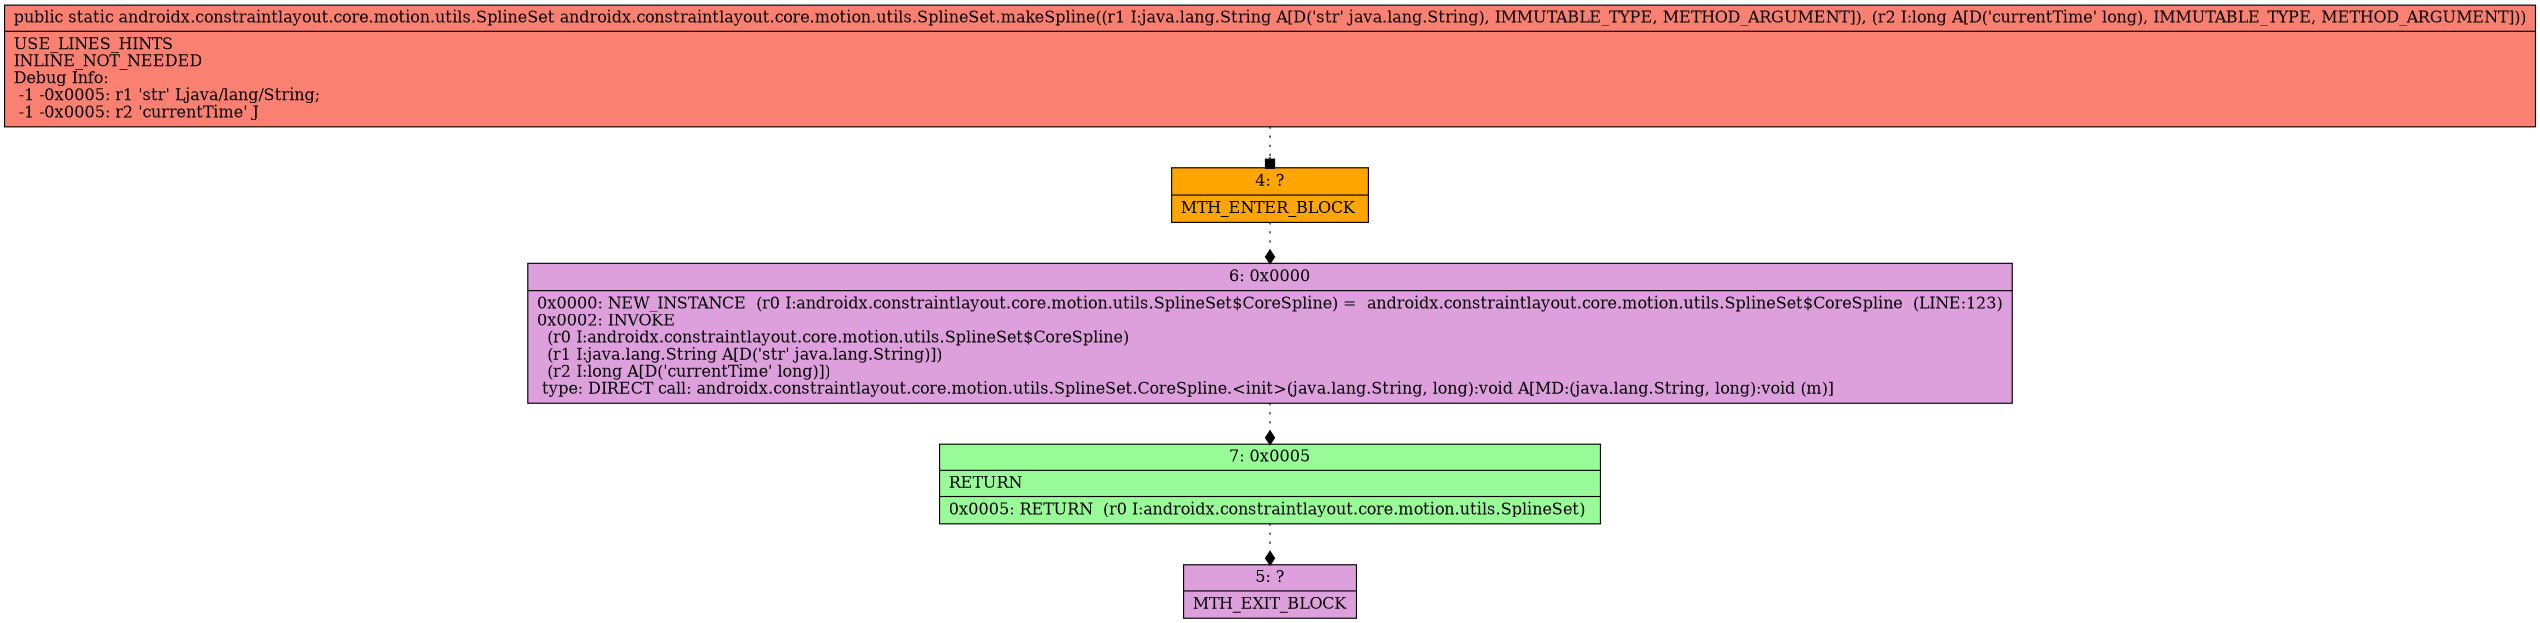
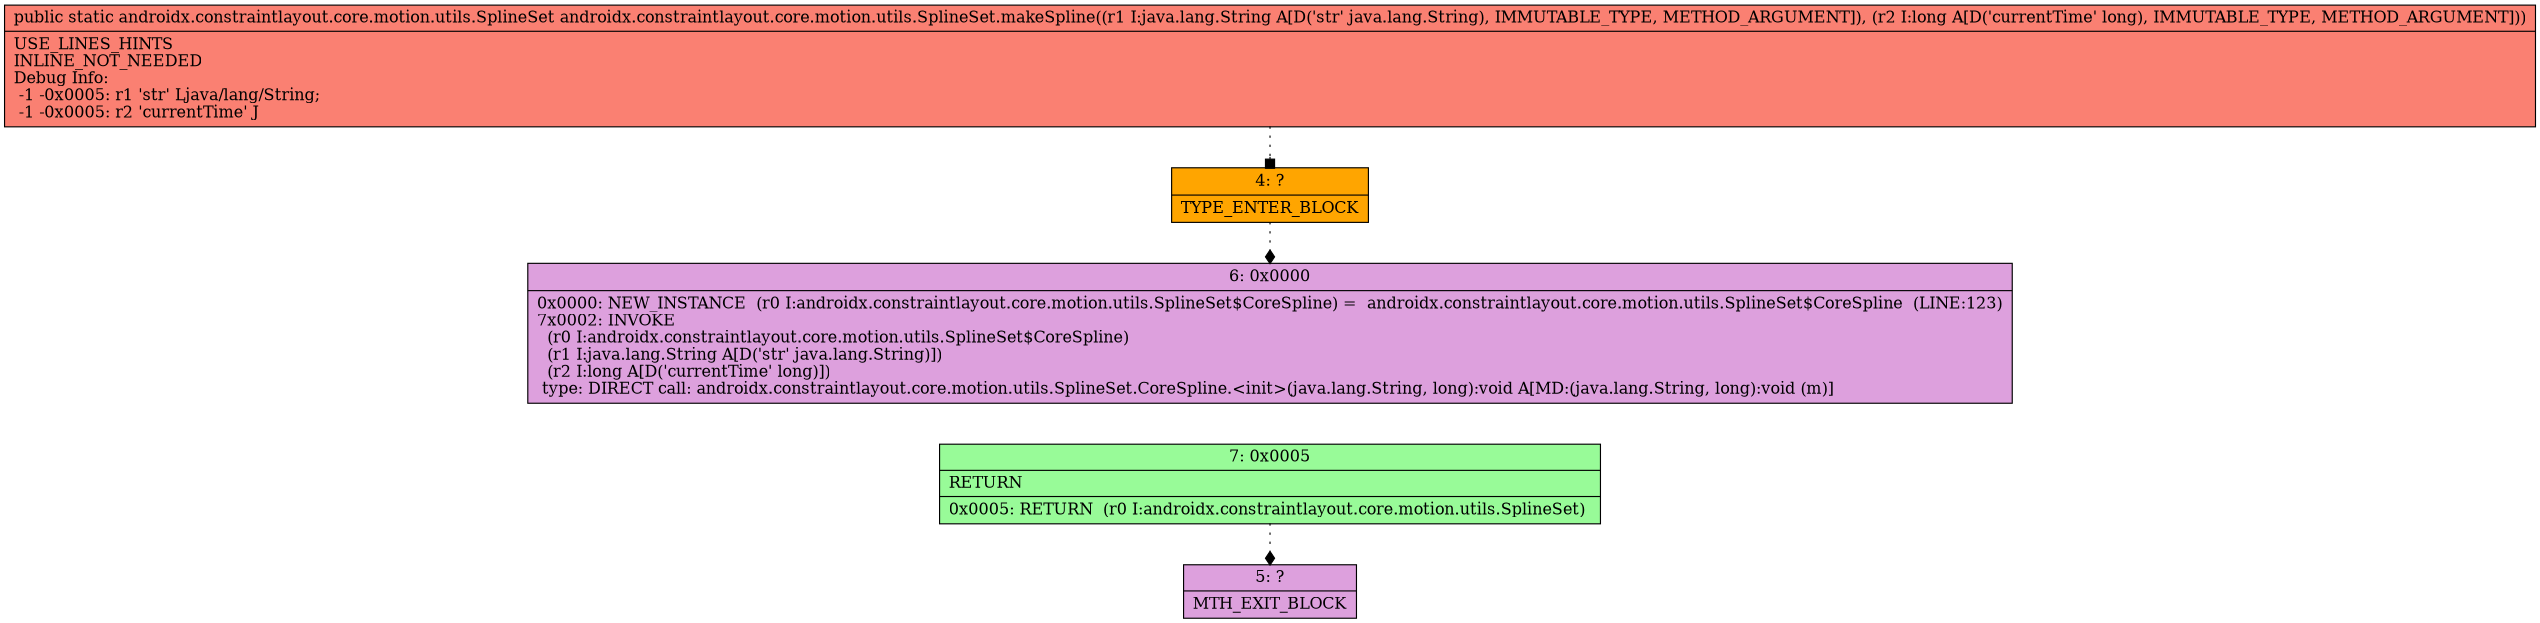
(1268, 208) -> (1270, 208)
(611, 321) -> (611, 321)
(1270, 417) -> none
